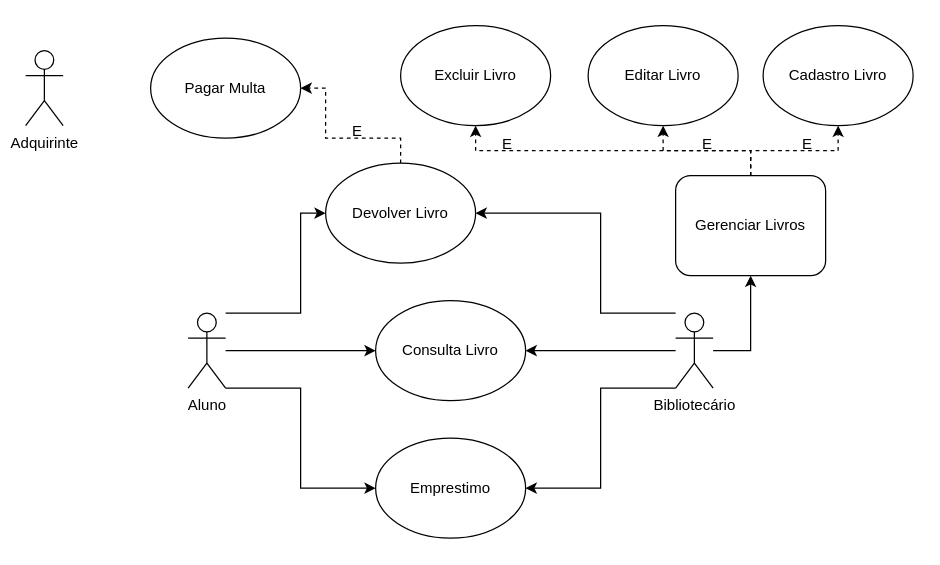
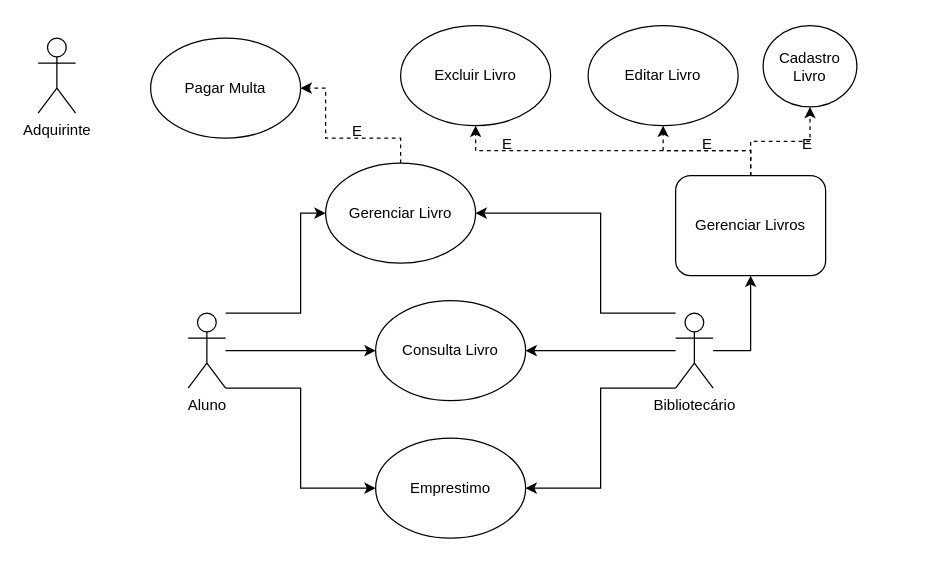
(838, 76) -> (810, 66)
(44, 88) -> (57, 76)
(401, 213) -> (401, 213)
